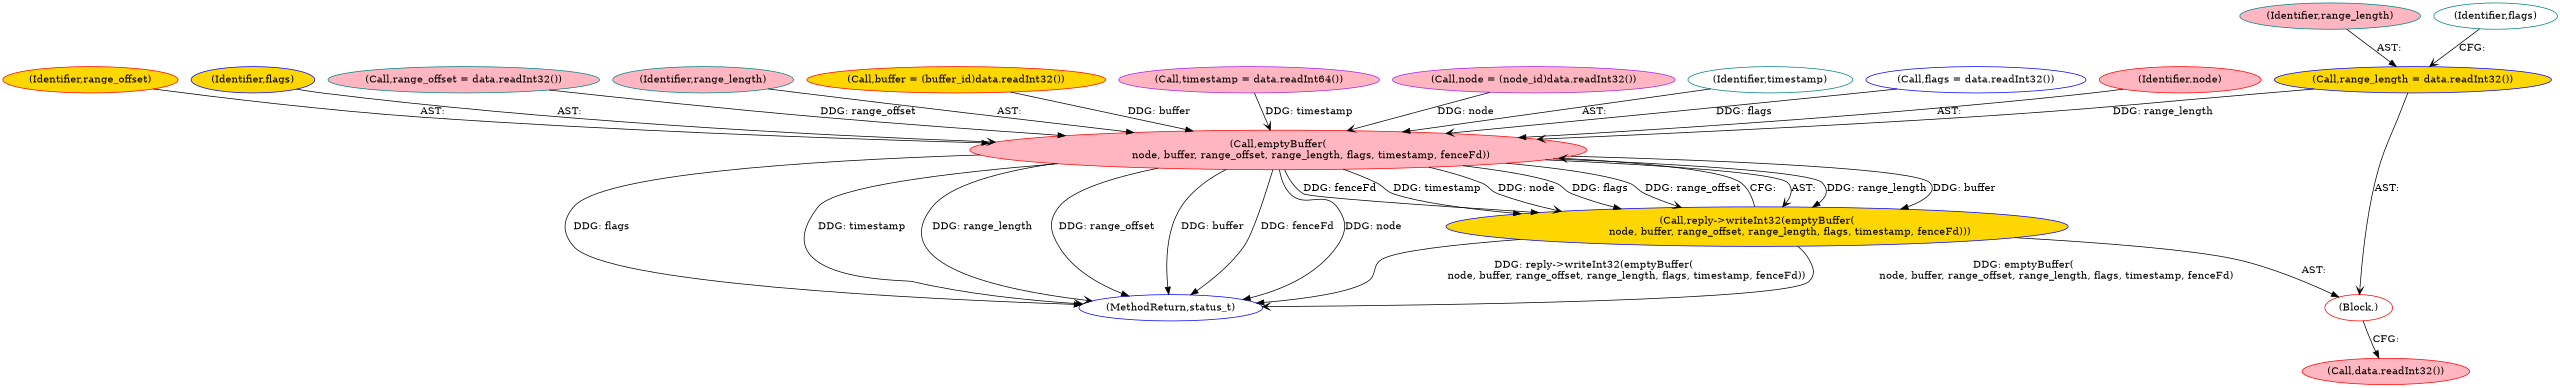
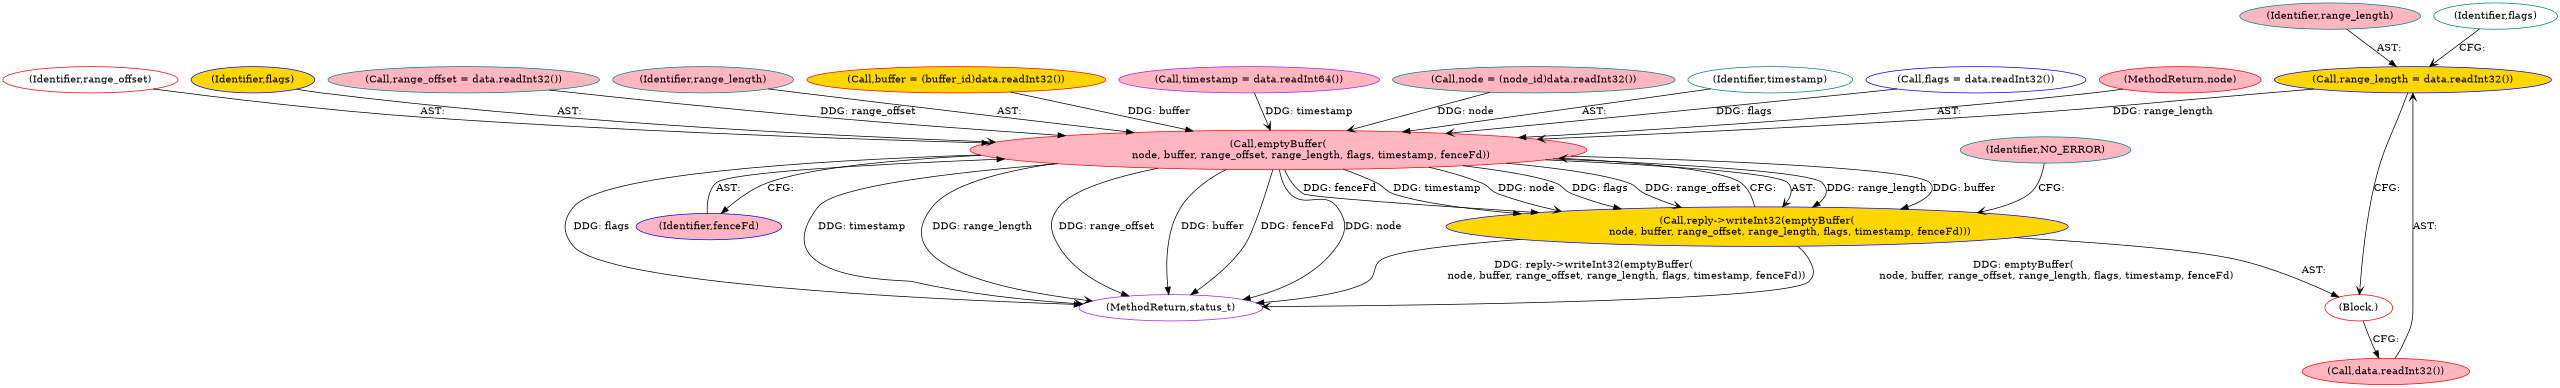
(90, 80) -> (90, 80)
(1534, 80) -> (1534, 80)
(2180, 80) -> (2180, 80)
none -> (2045, 150)
(2389, 188) -> (2389, 188)
none -> (709, 227)
none -> (2413, 231)
(1171, 308) -> (1171, 308)
